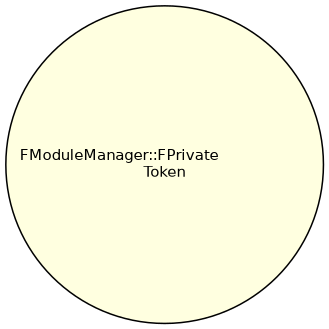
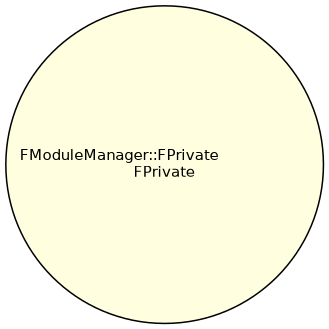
(165, 165) -> (165, 165)
